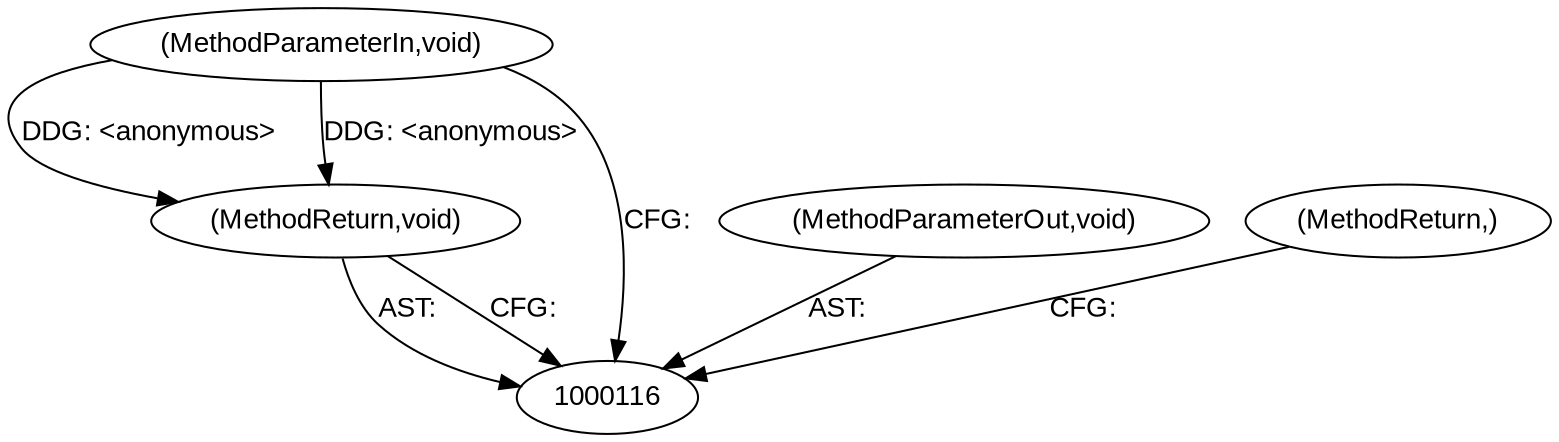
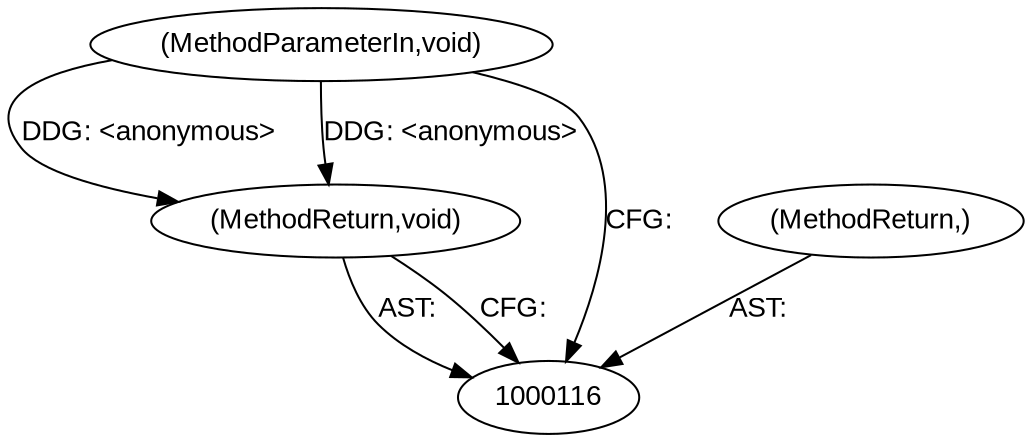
(964, 221) -> none
(1087, 309) -> (763, 309)
